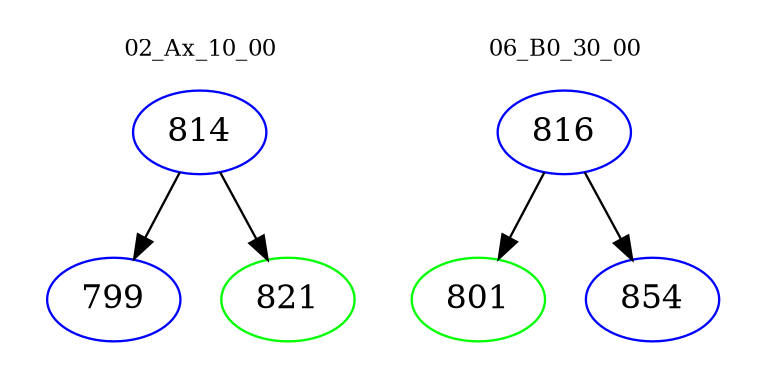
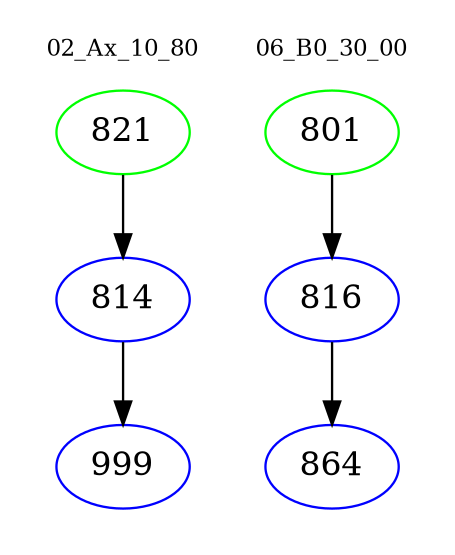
(201, 50) -> (123, 50)
(527, 205) -> (332, 205)
(238, 206) -> (123, 205)
(114, 300) -> (123, 467)
(653, 300) -> (332, 467)
